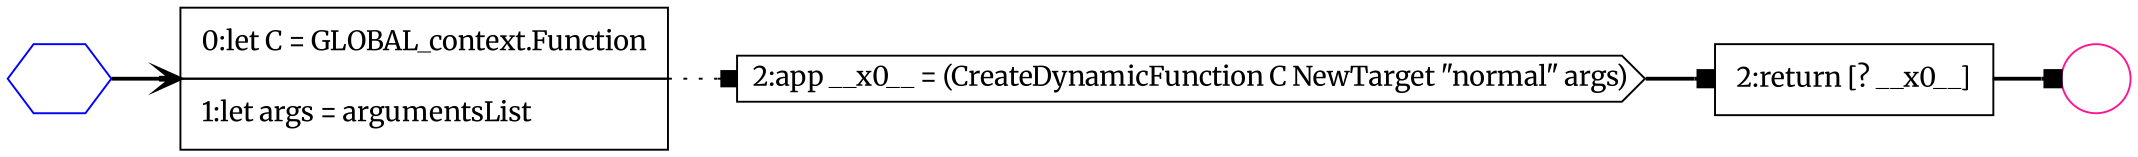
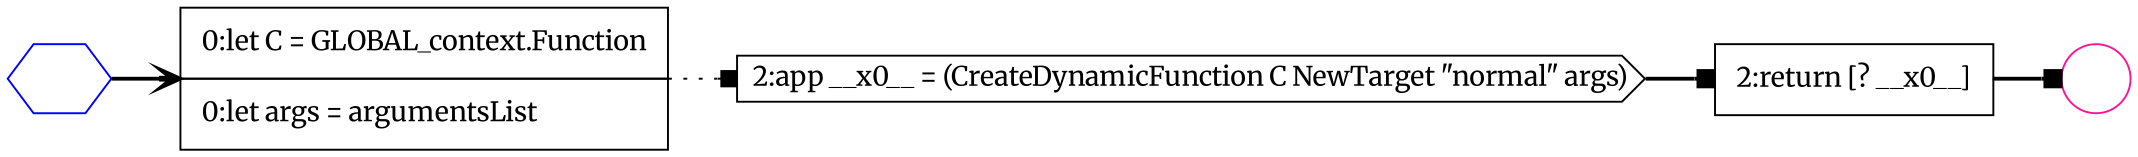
(367, 113) -> (369, 113)
